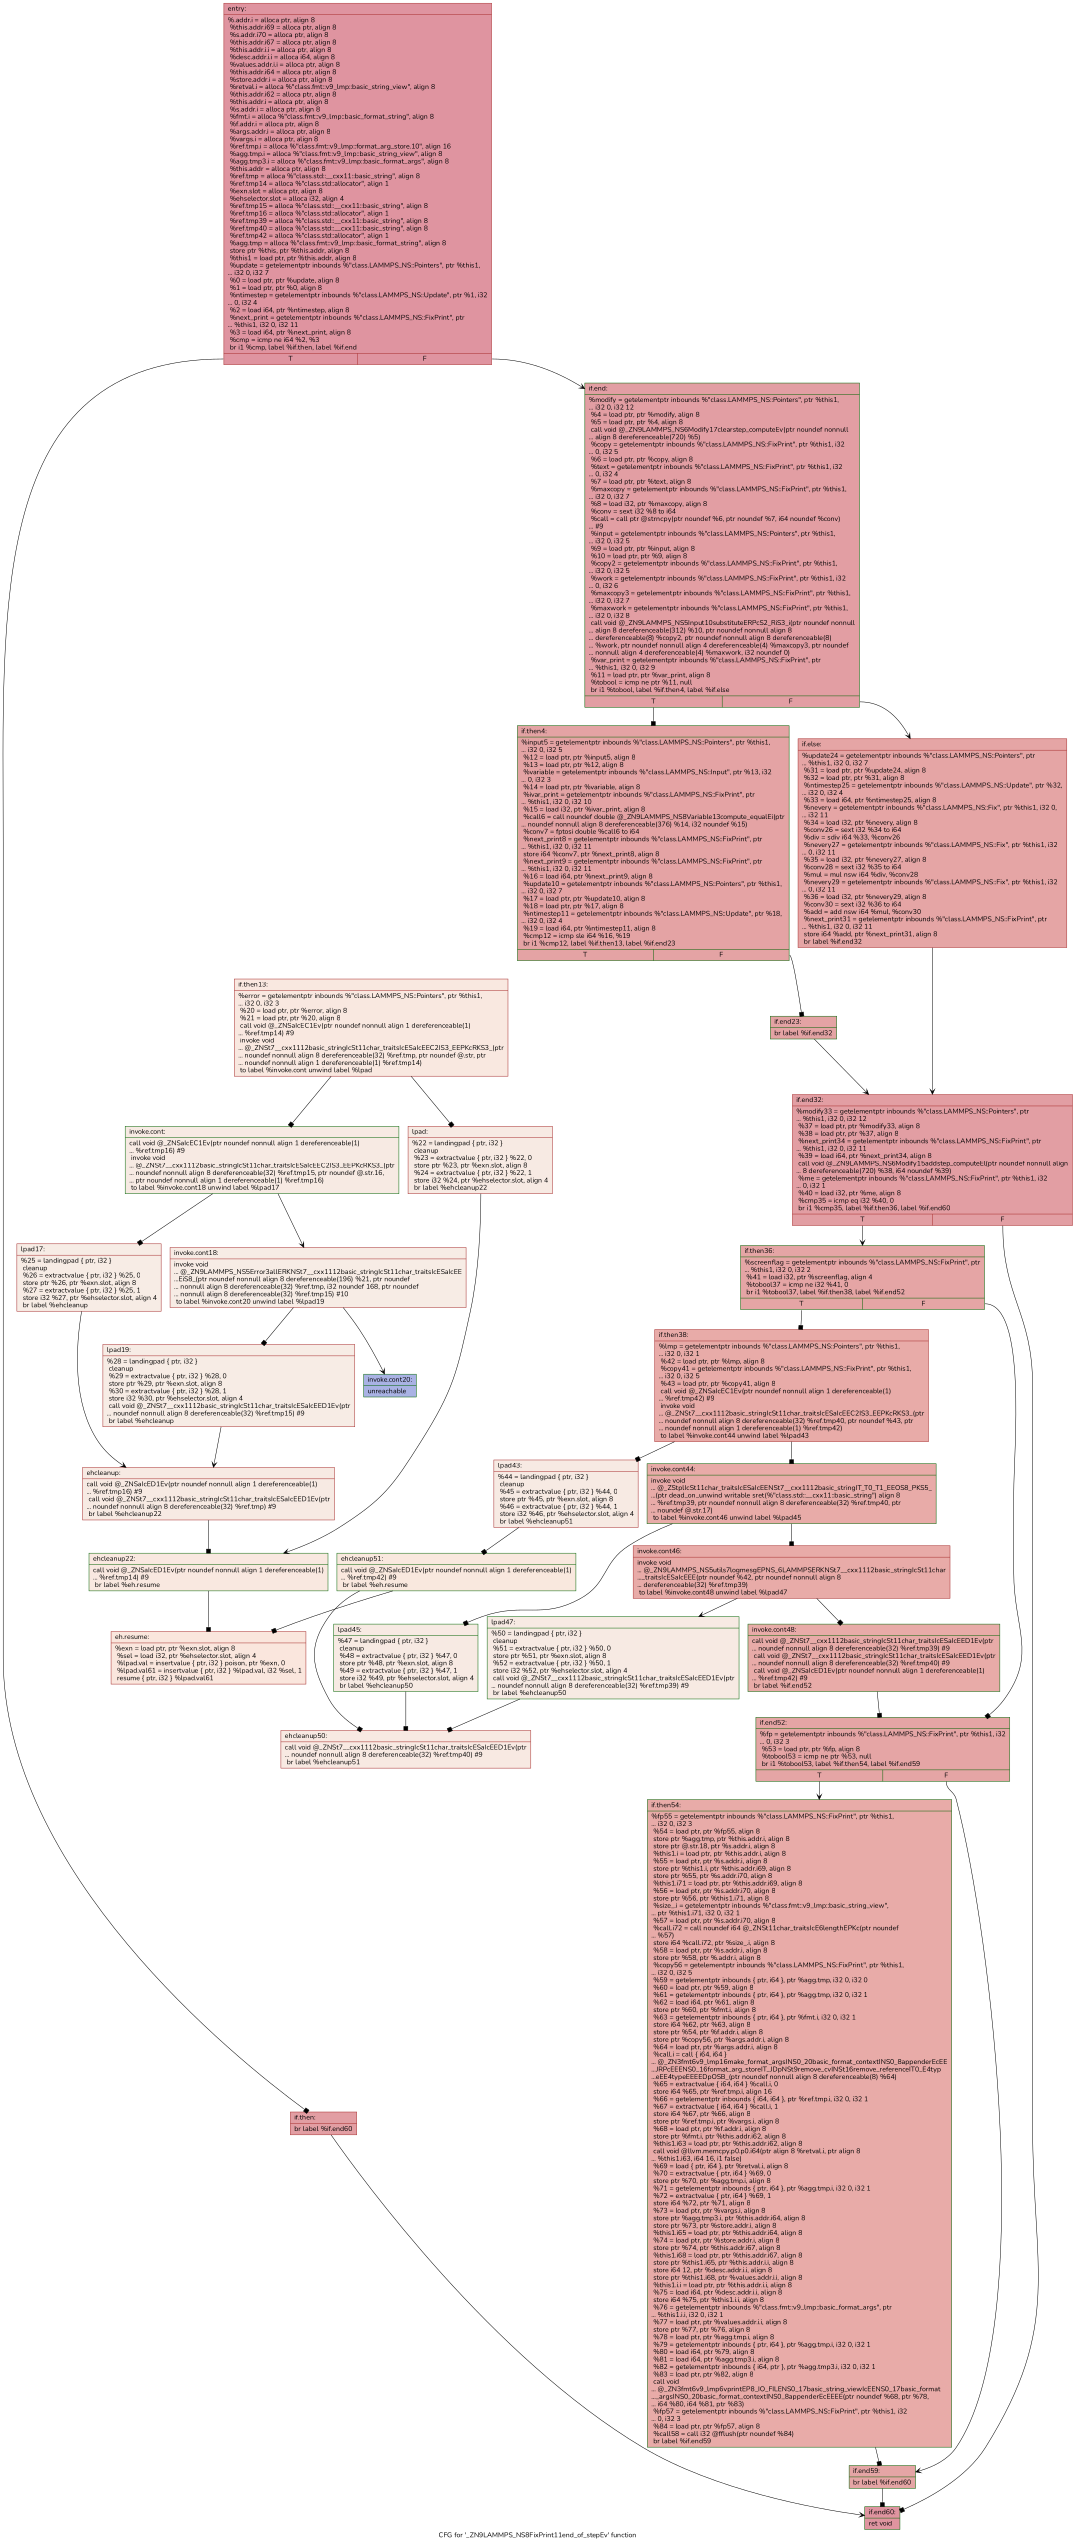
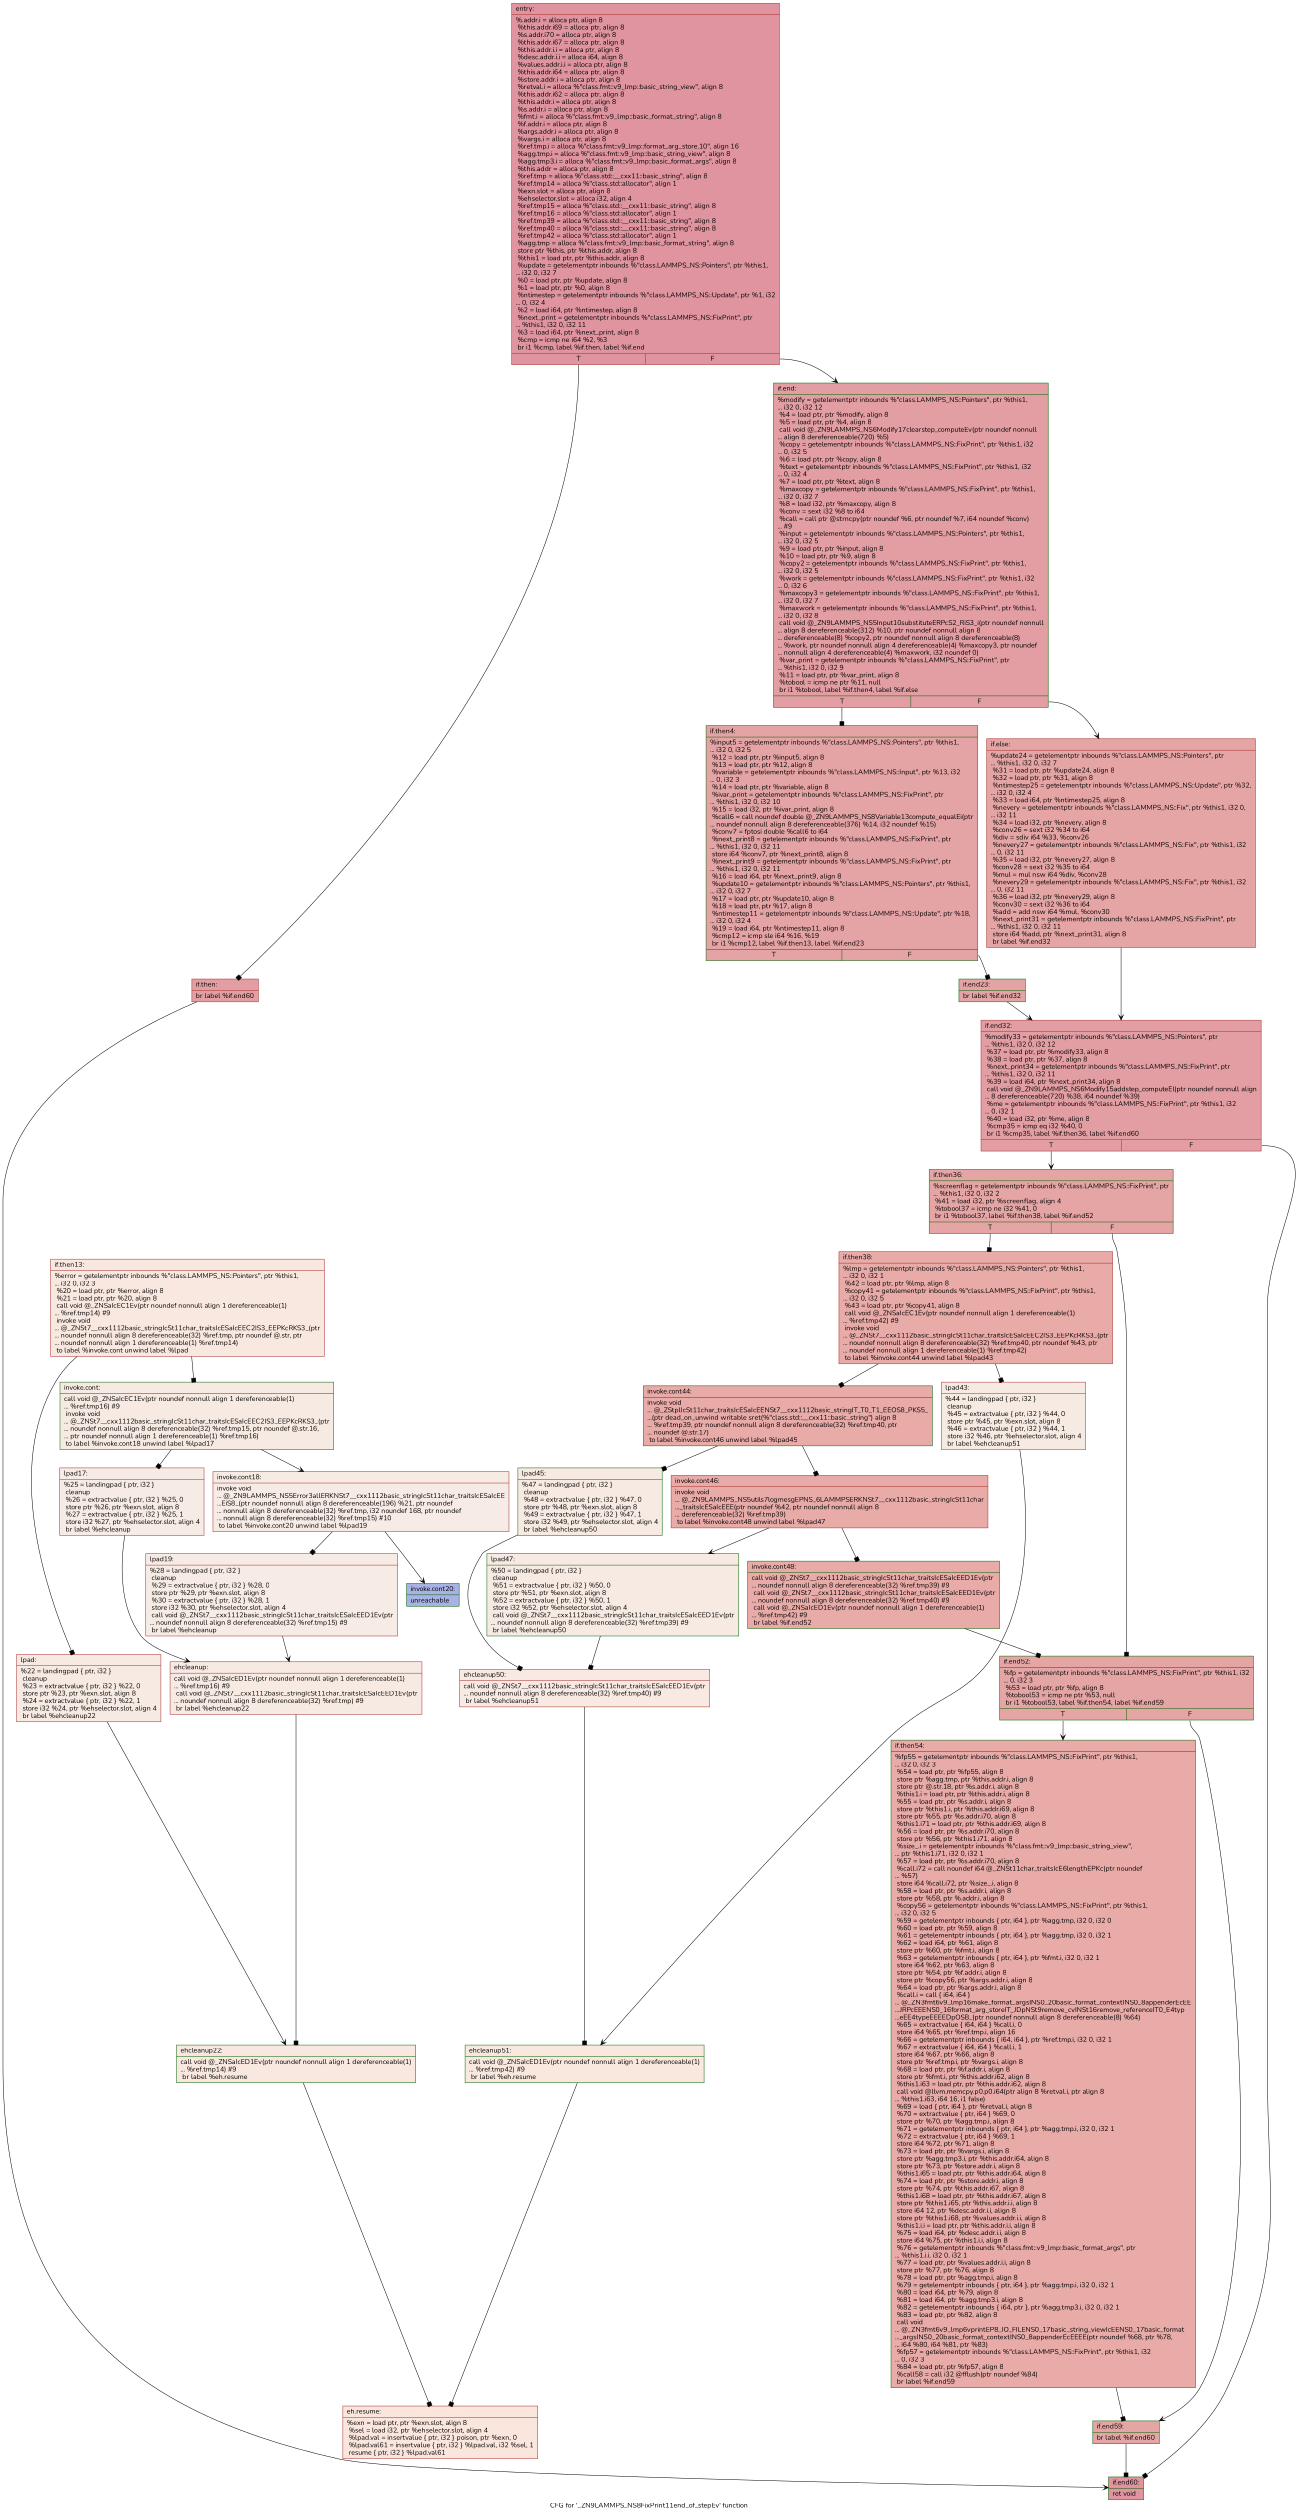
(503, 1539) -> (864, 1762)
(314, 1658) -> (585, 1873)
